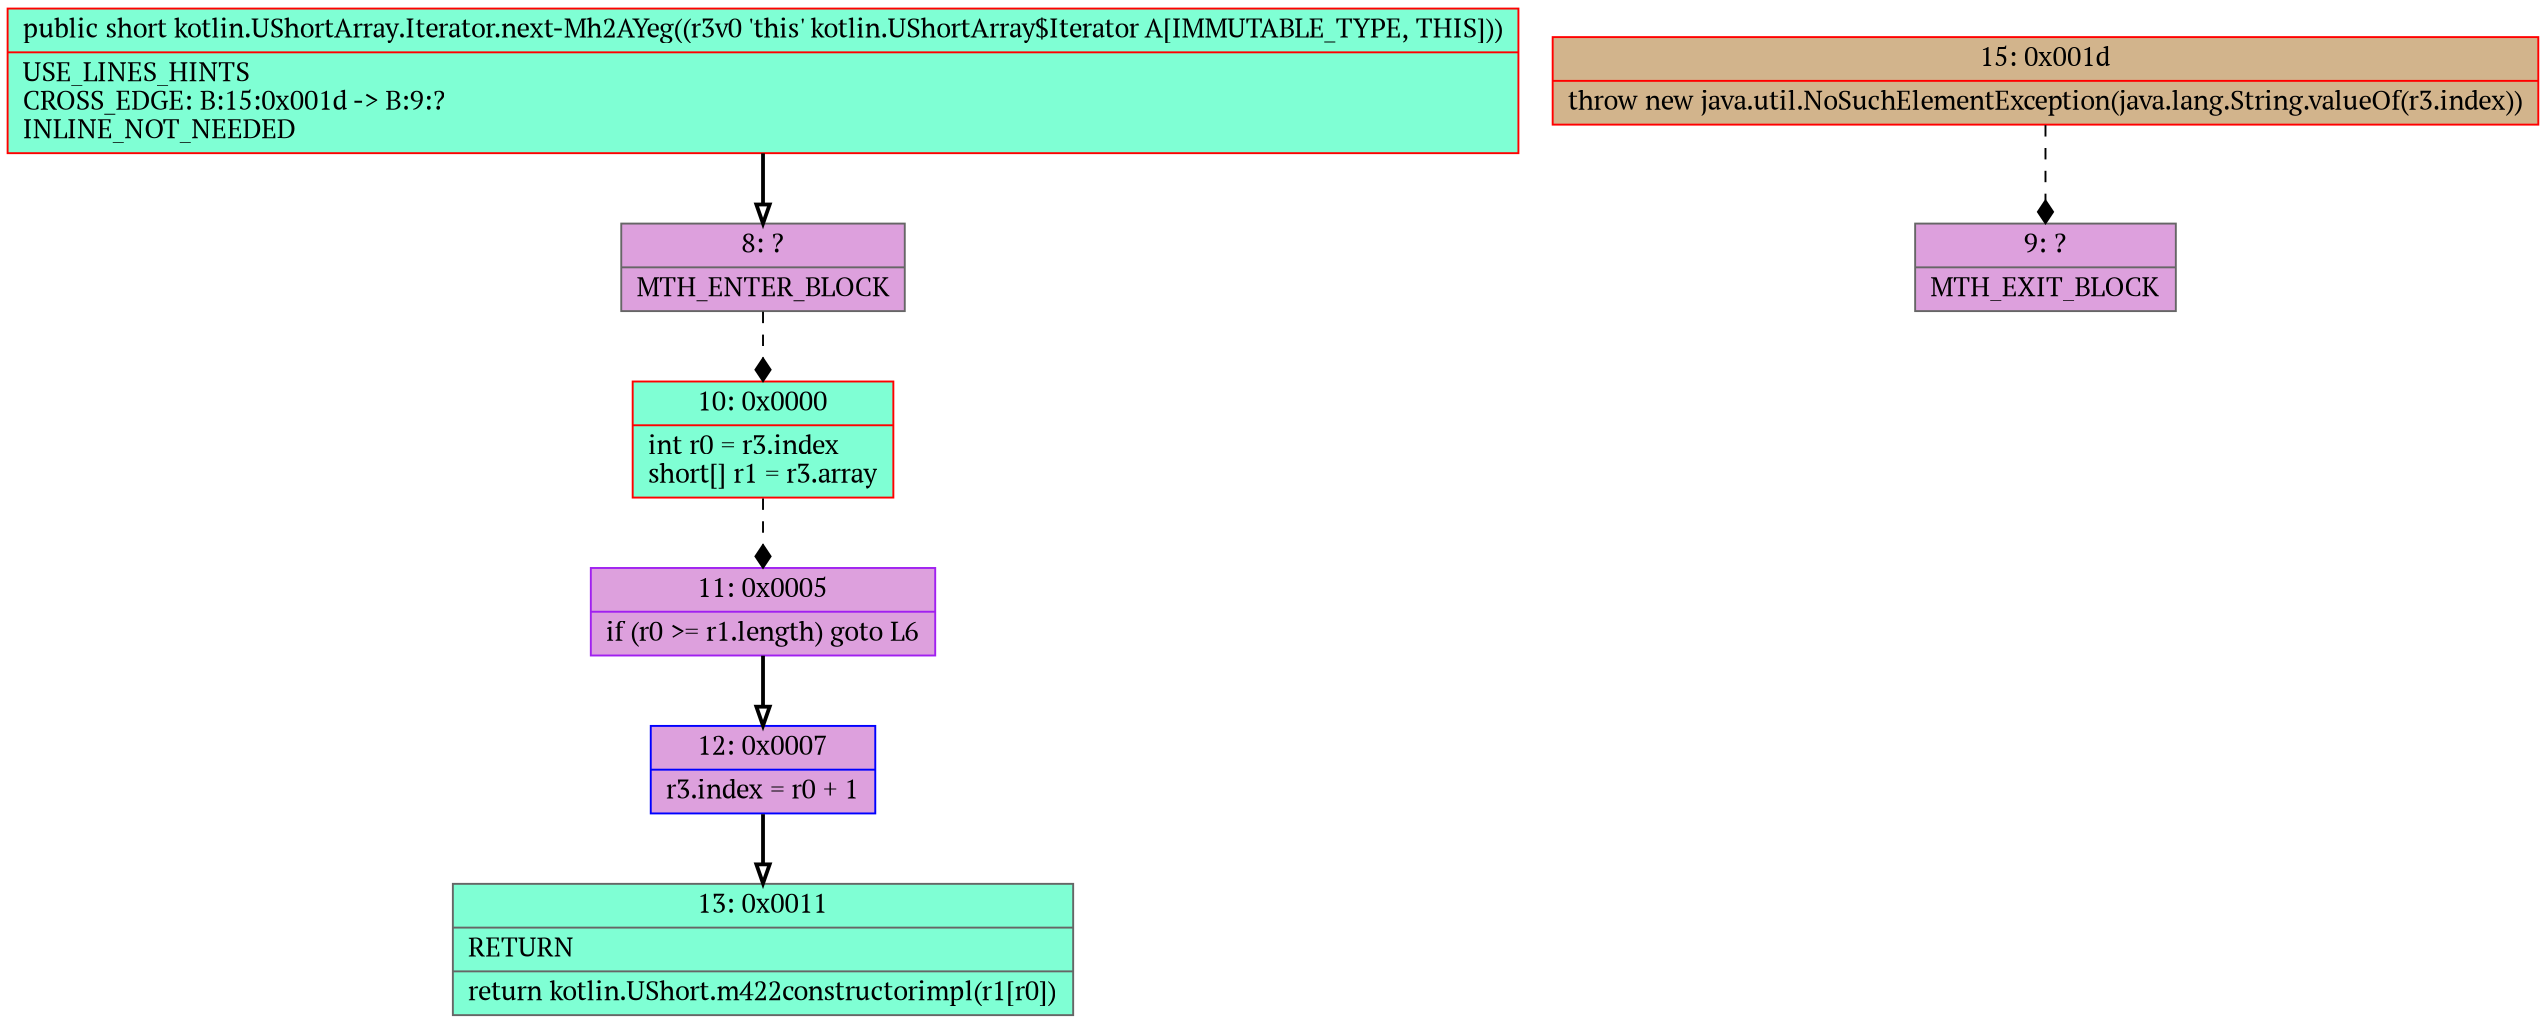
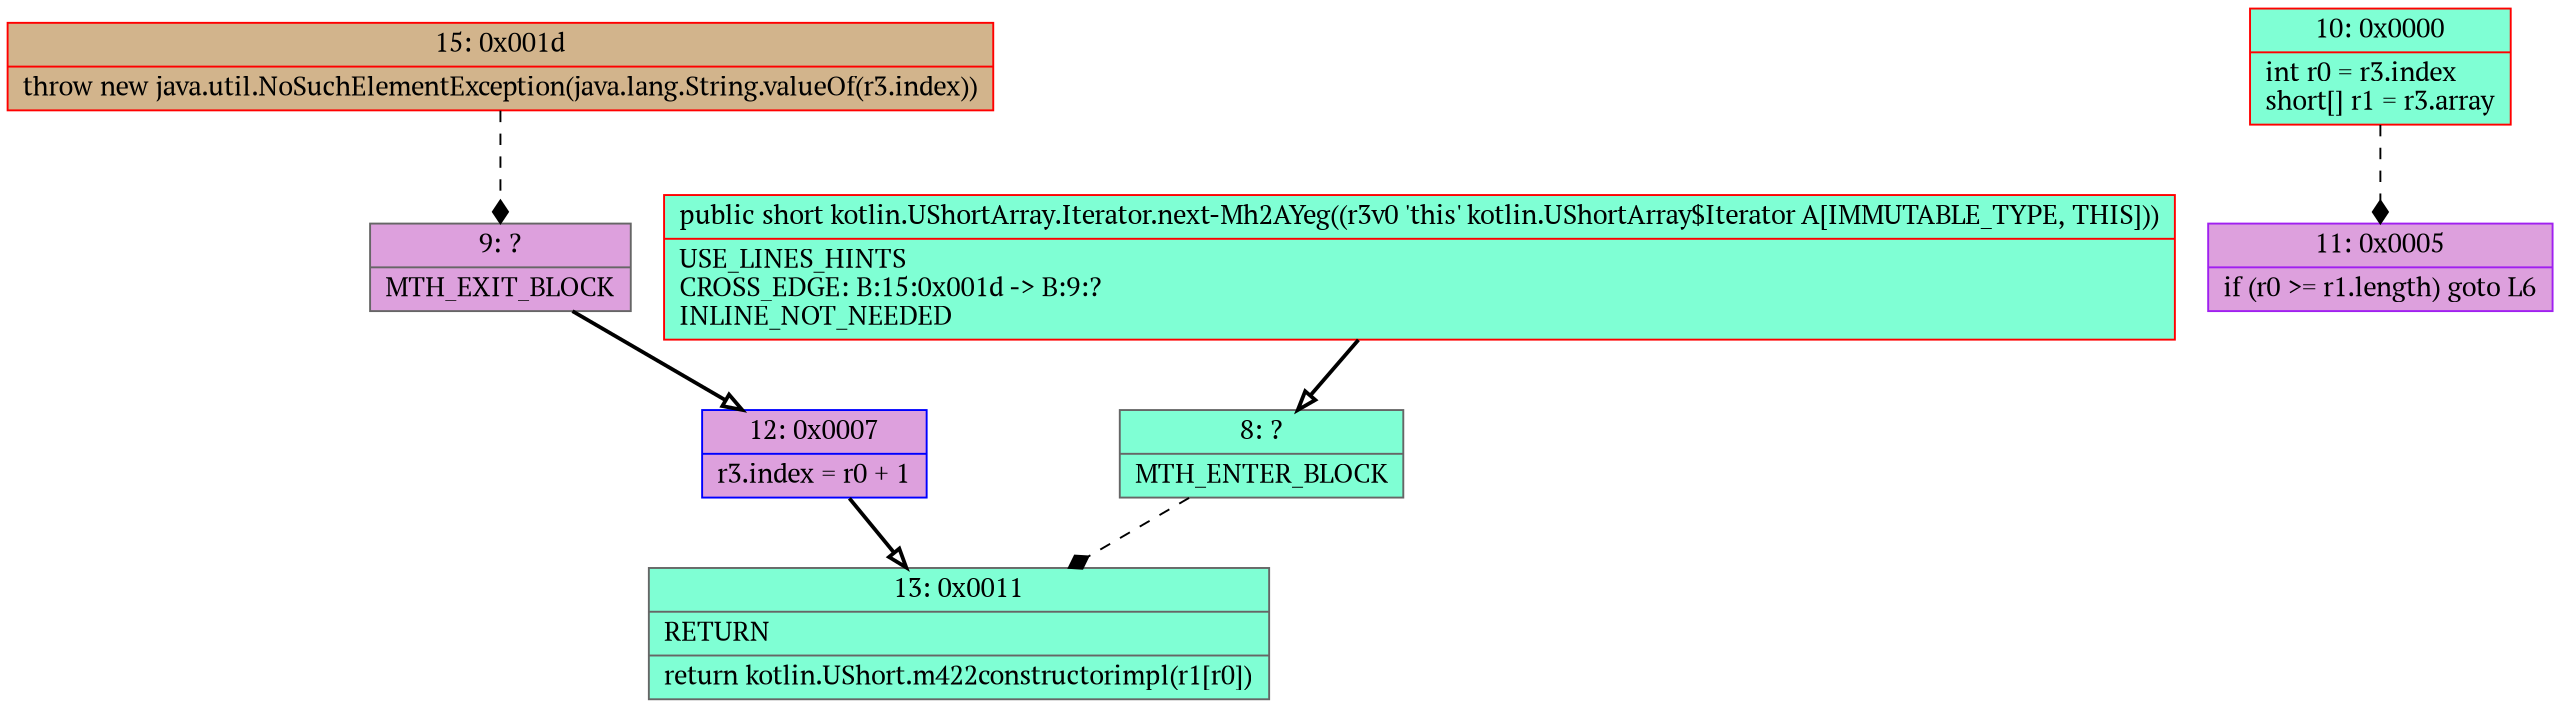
(763, 267) -> (1262, 454)
(763, 335) -> (1139, 527)
(763, 681) -> (649, 356)
